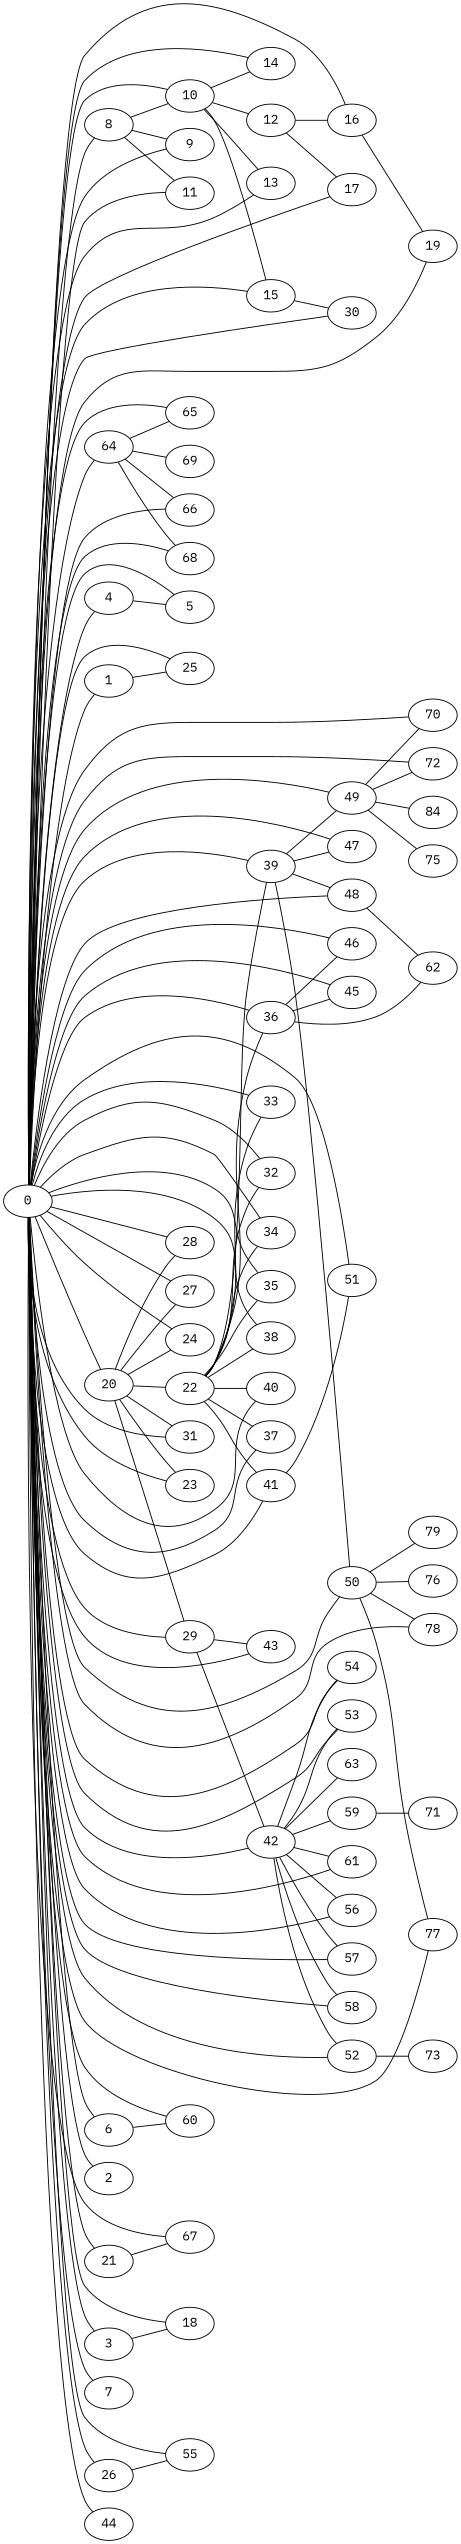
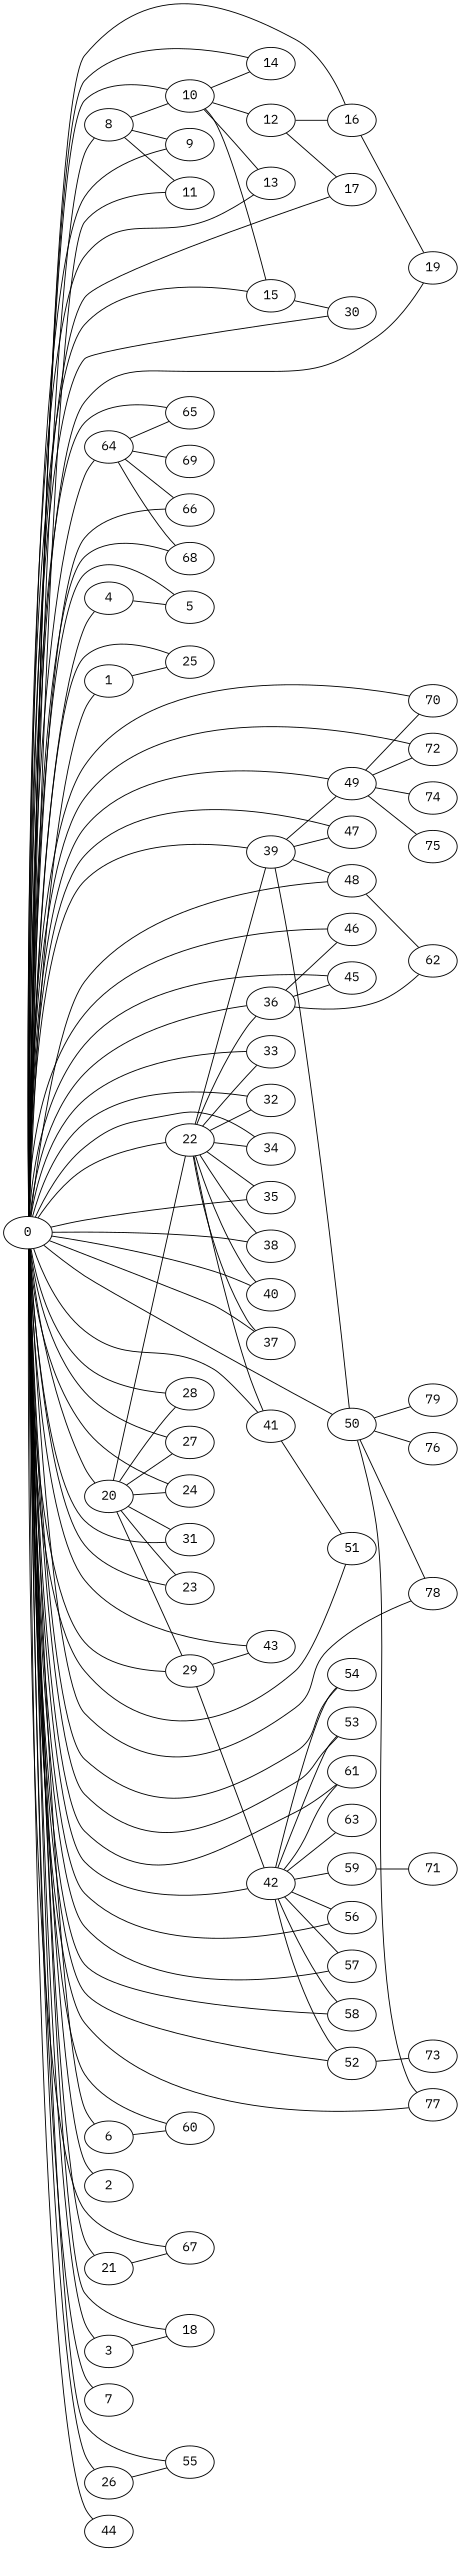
(433, 812) -> (433, 798)
none -> (92, 1164)
